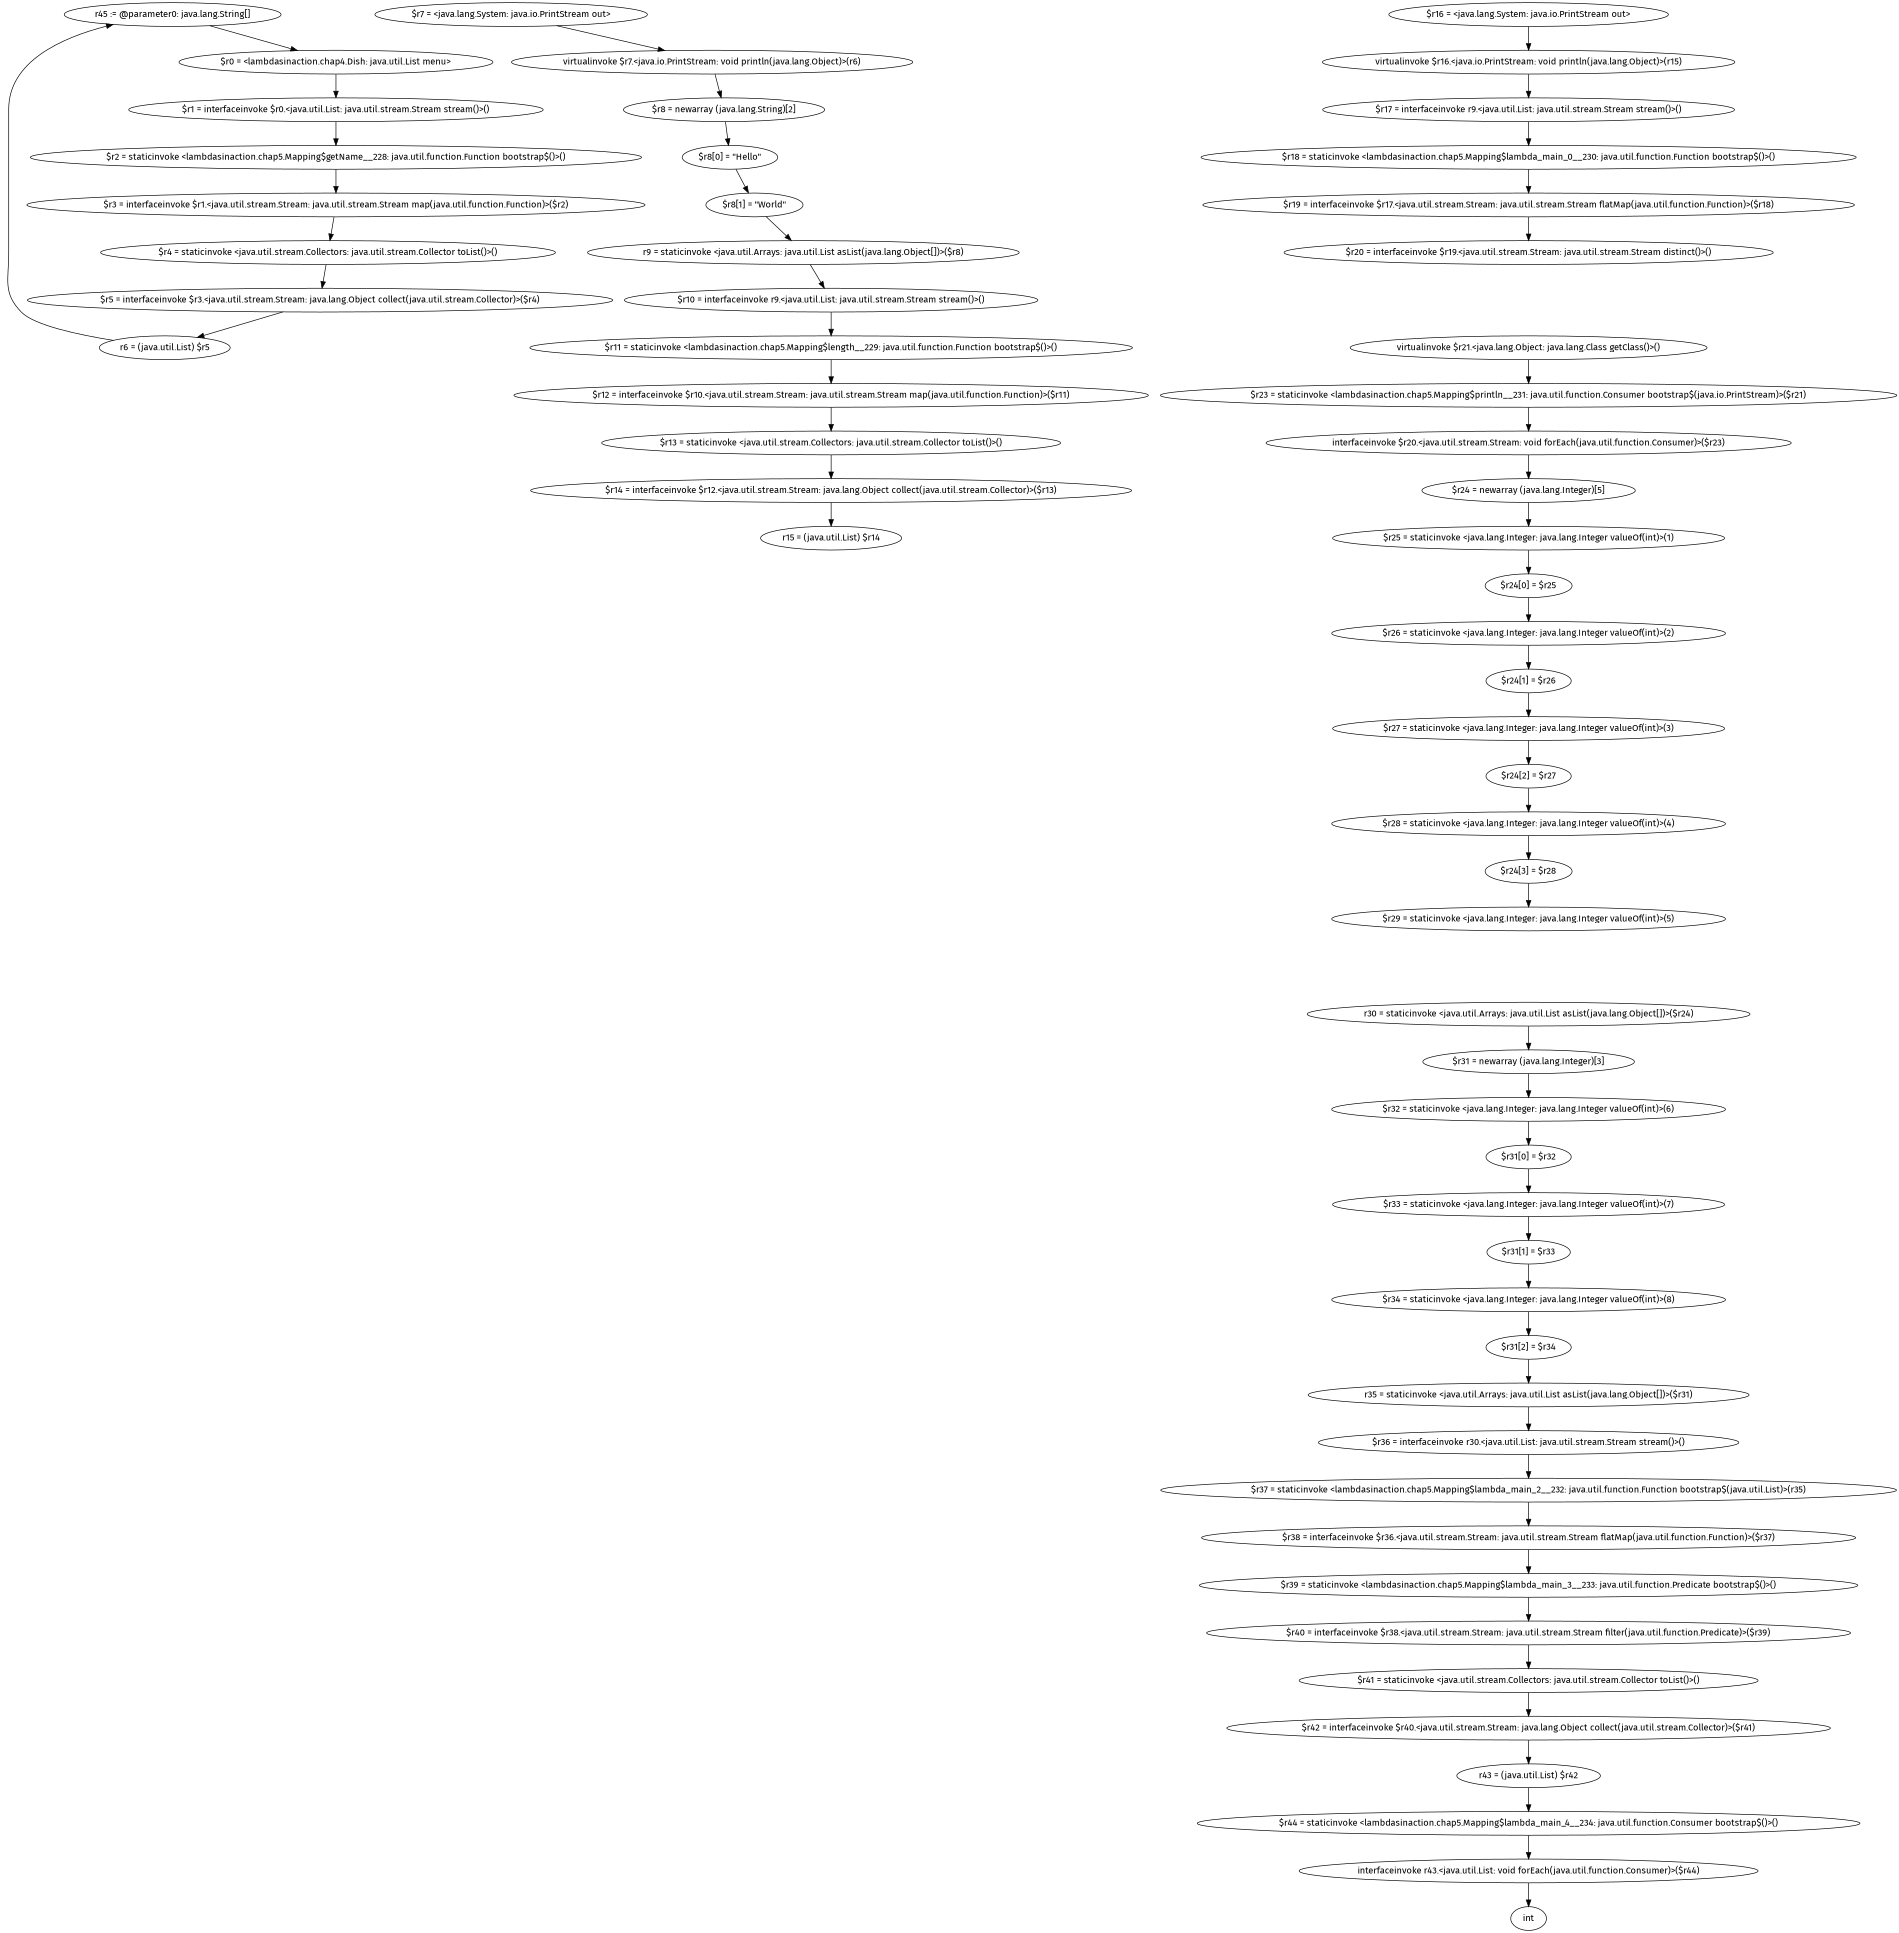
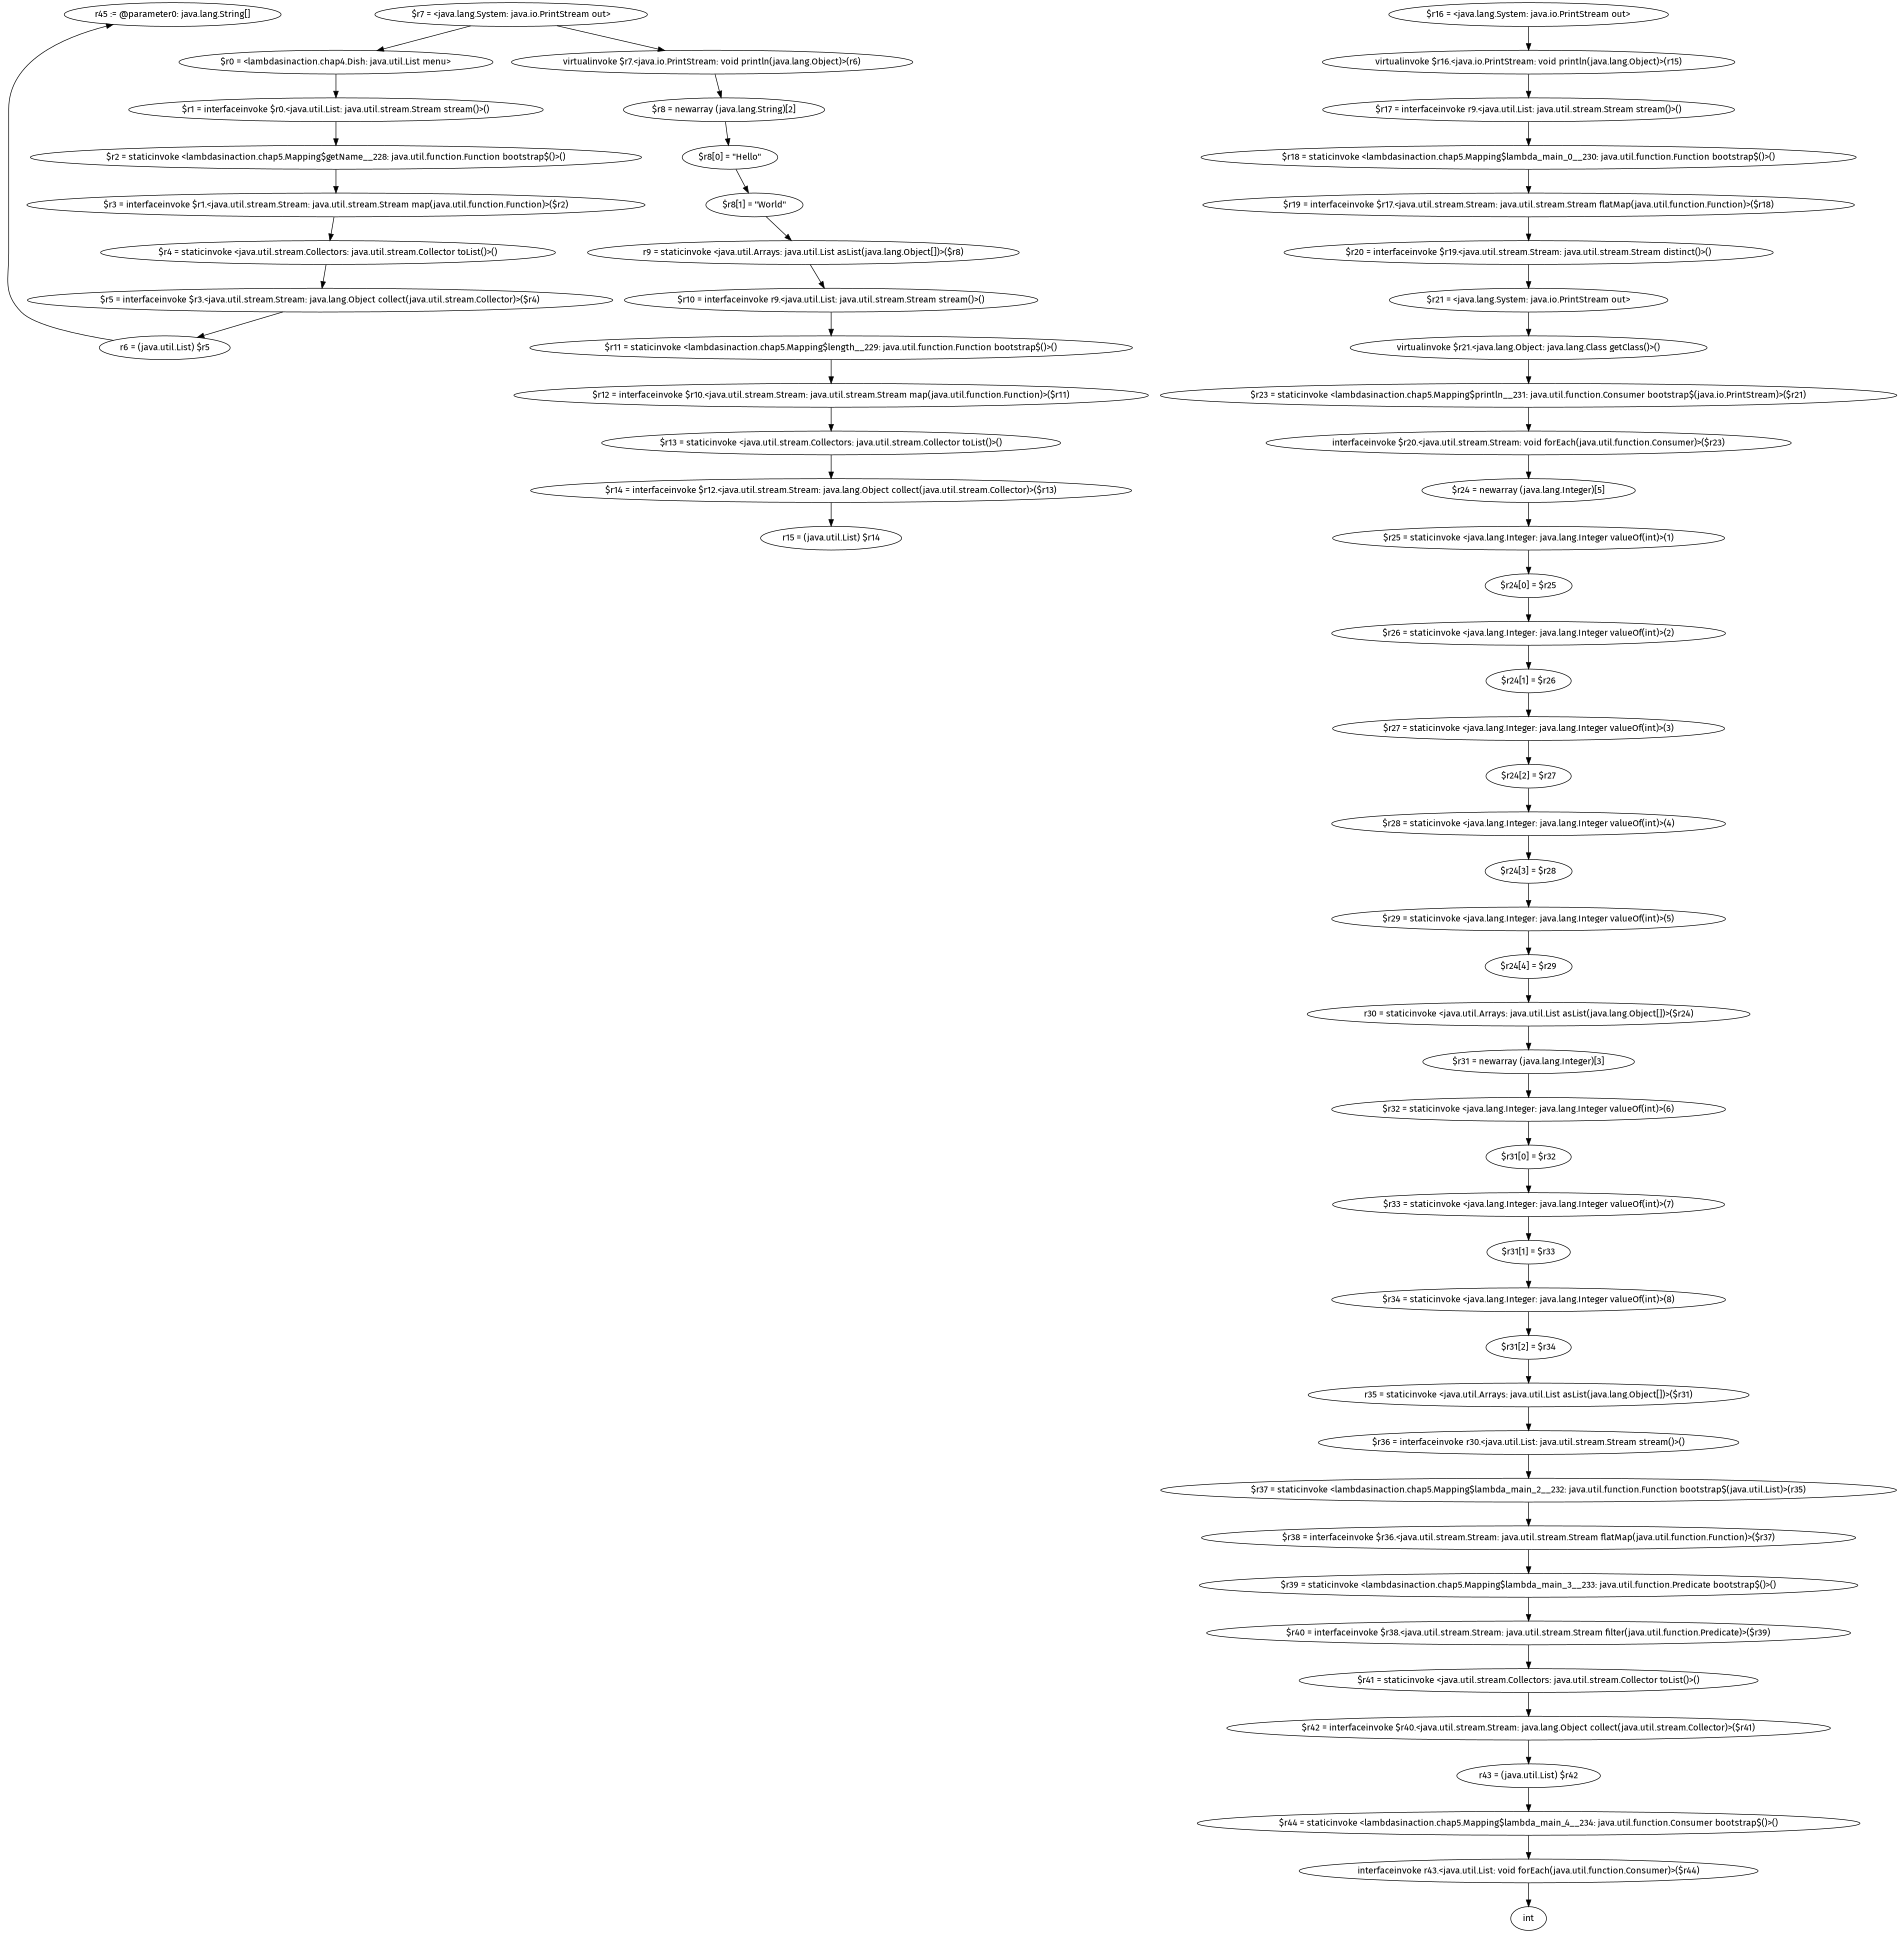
(250, 37) -> (427, 37)
none -> (1529, 300)
none -> (1529, 967)
